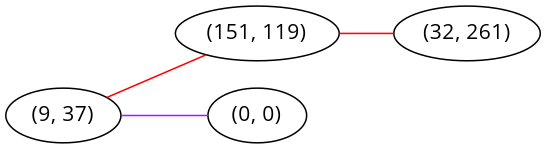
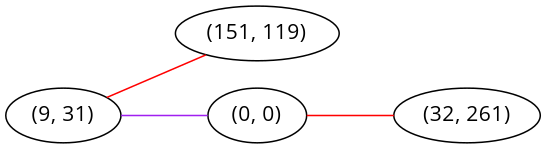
(366, 33) -> (350, 115)
(63, 115) -> (63, 115)
